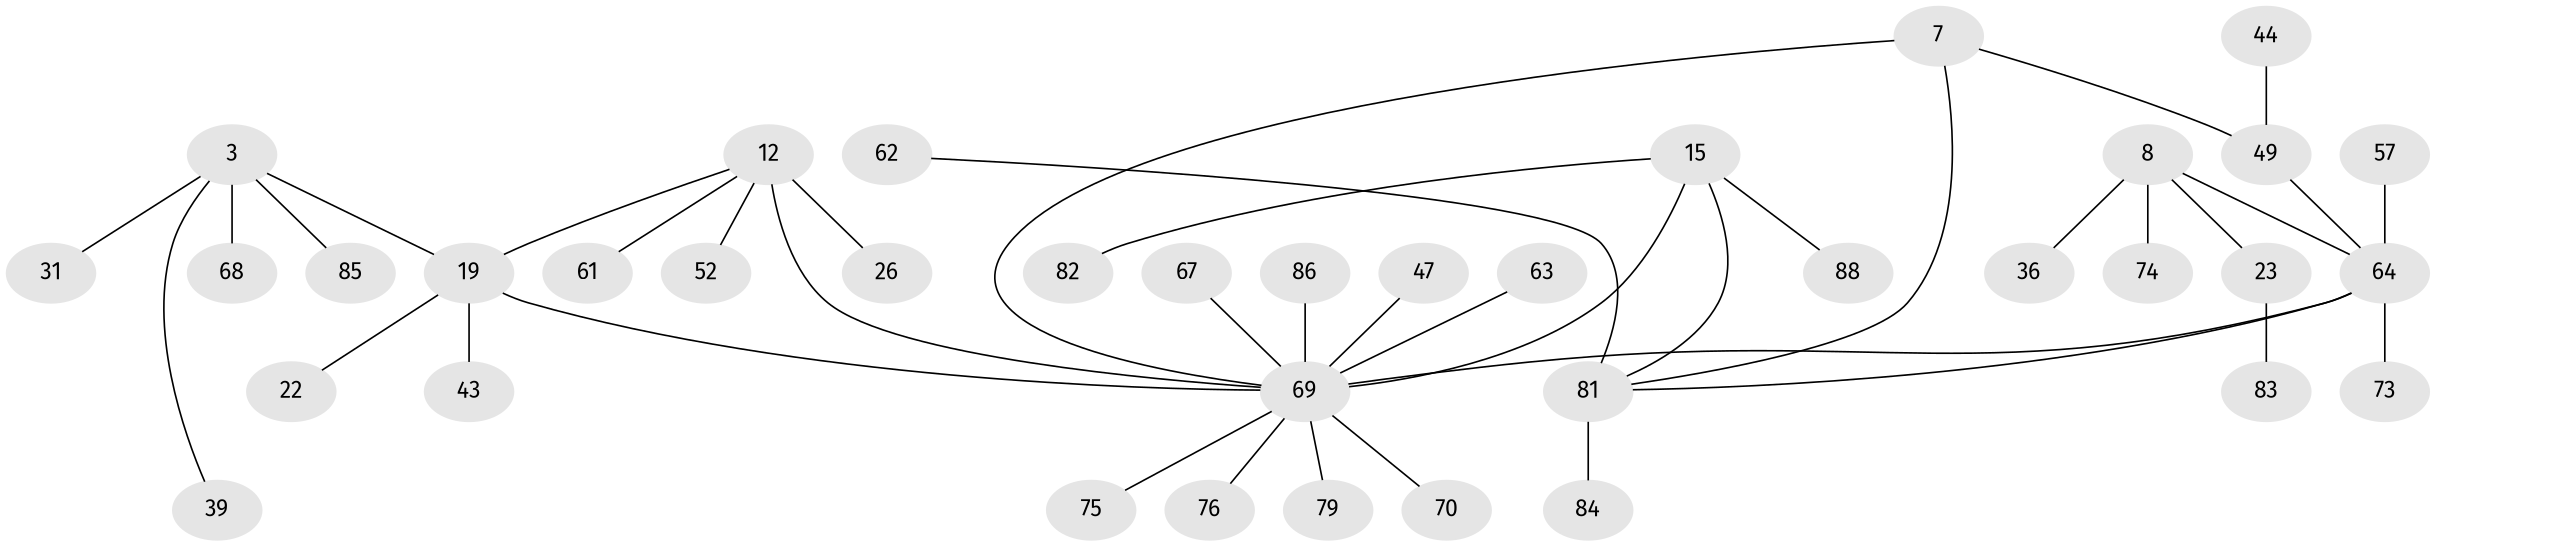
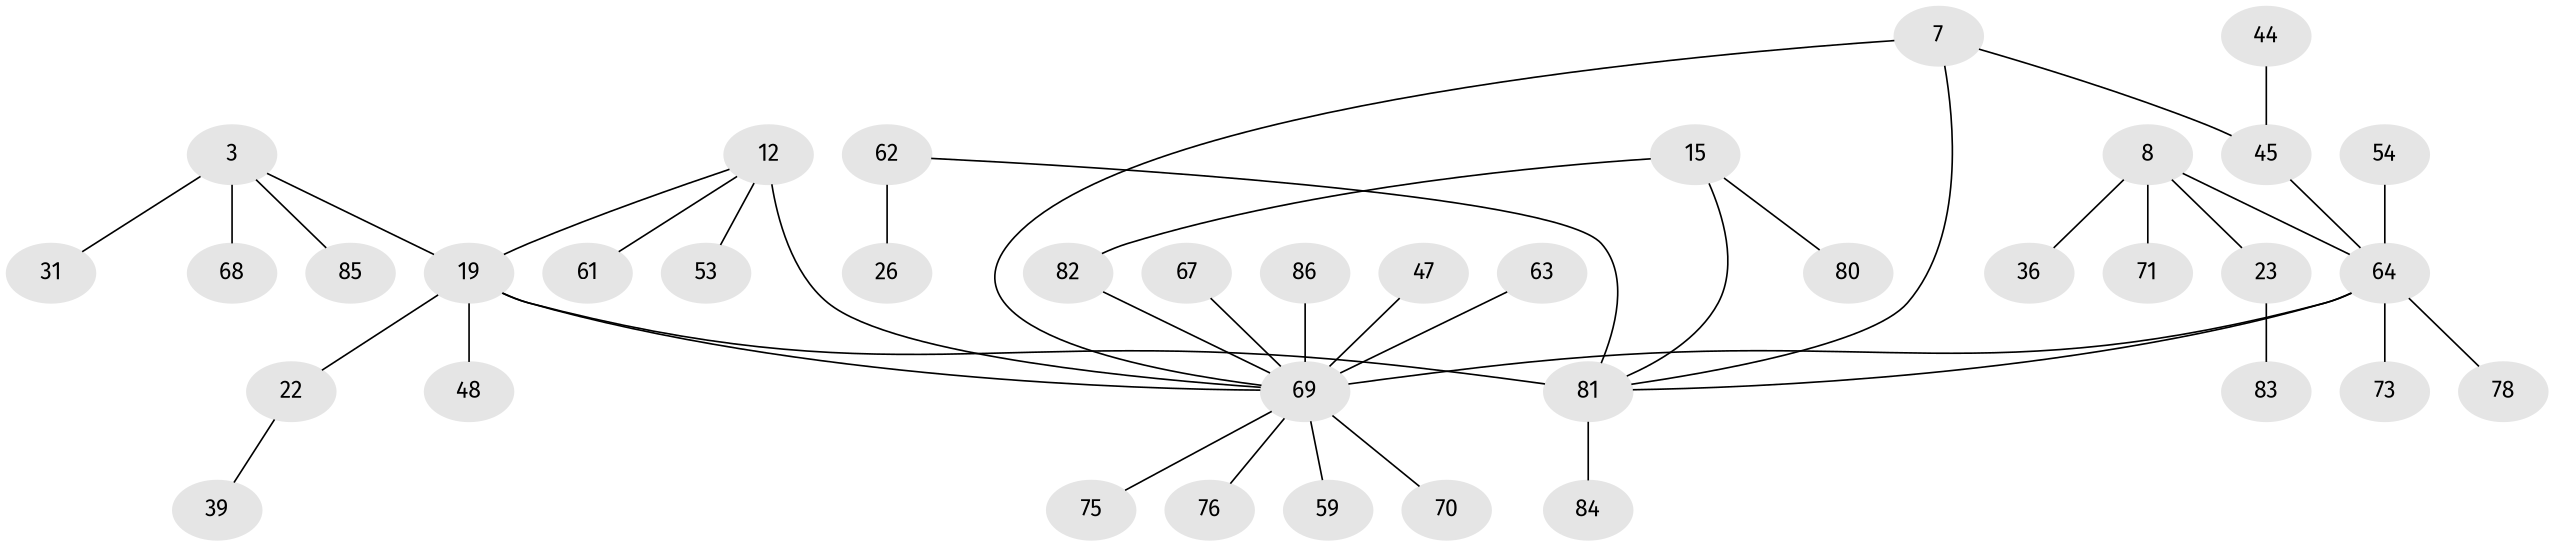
(2266, 155) -> (2266, 155)
(2385, 155) -> (2385, 155)
(828, 214) -> (887, 214)
(706, 273) -> (706, 273)
(1848, 273) -> (1848, 273)
(2148, 273) -> (2148, 273)
(165, 329) -> (254, 451)
(1549, 334) -> (1187, 332)
none -> (1047, 352)
(469, 392) -> (469, 392)
none -> (2503, 392)
(1328, 510) -> (1328, 510)
